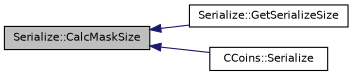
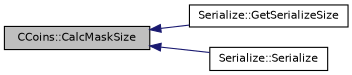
(77, 38) -> (77, 38)
(269, 59) -> (269, 59)
